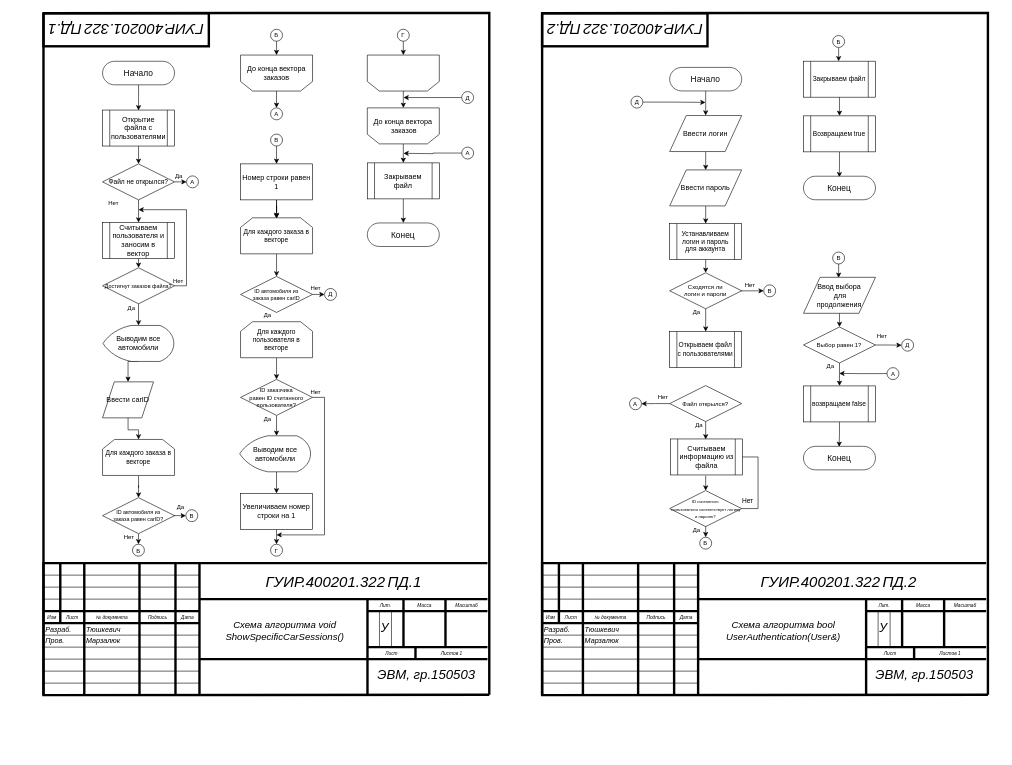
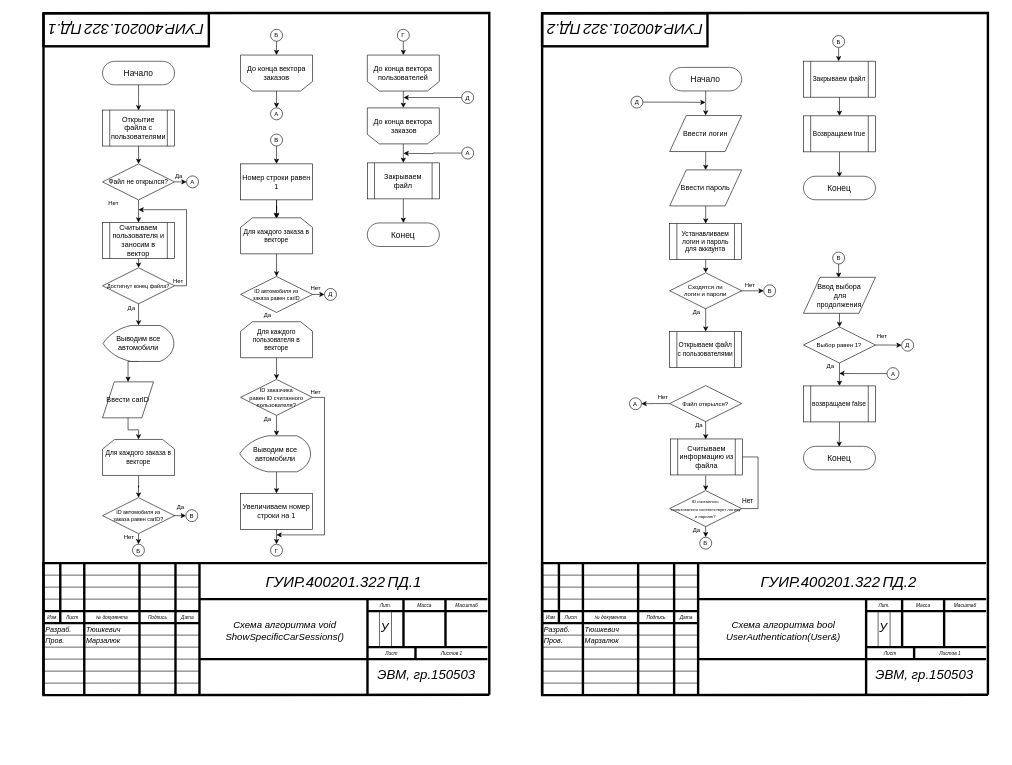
none -> (403, 73)
(138, 286) -> (138, 286)
